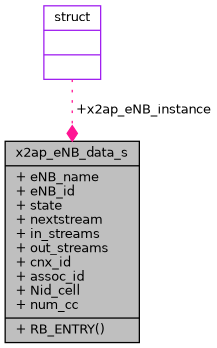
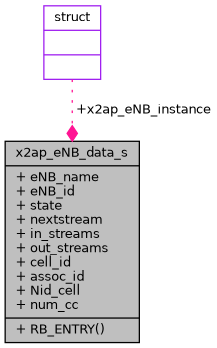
(43, 263) -> (43, 263)
